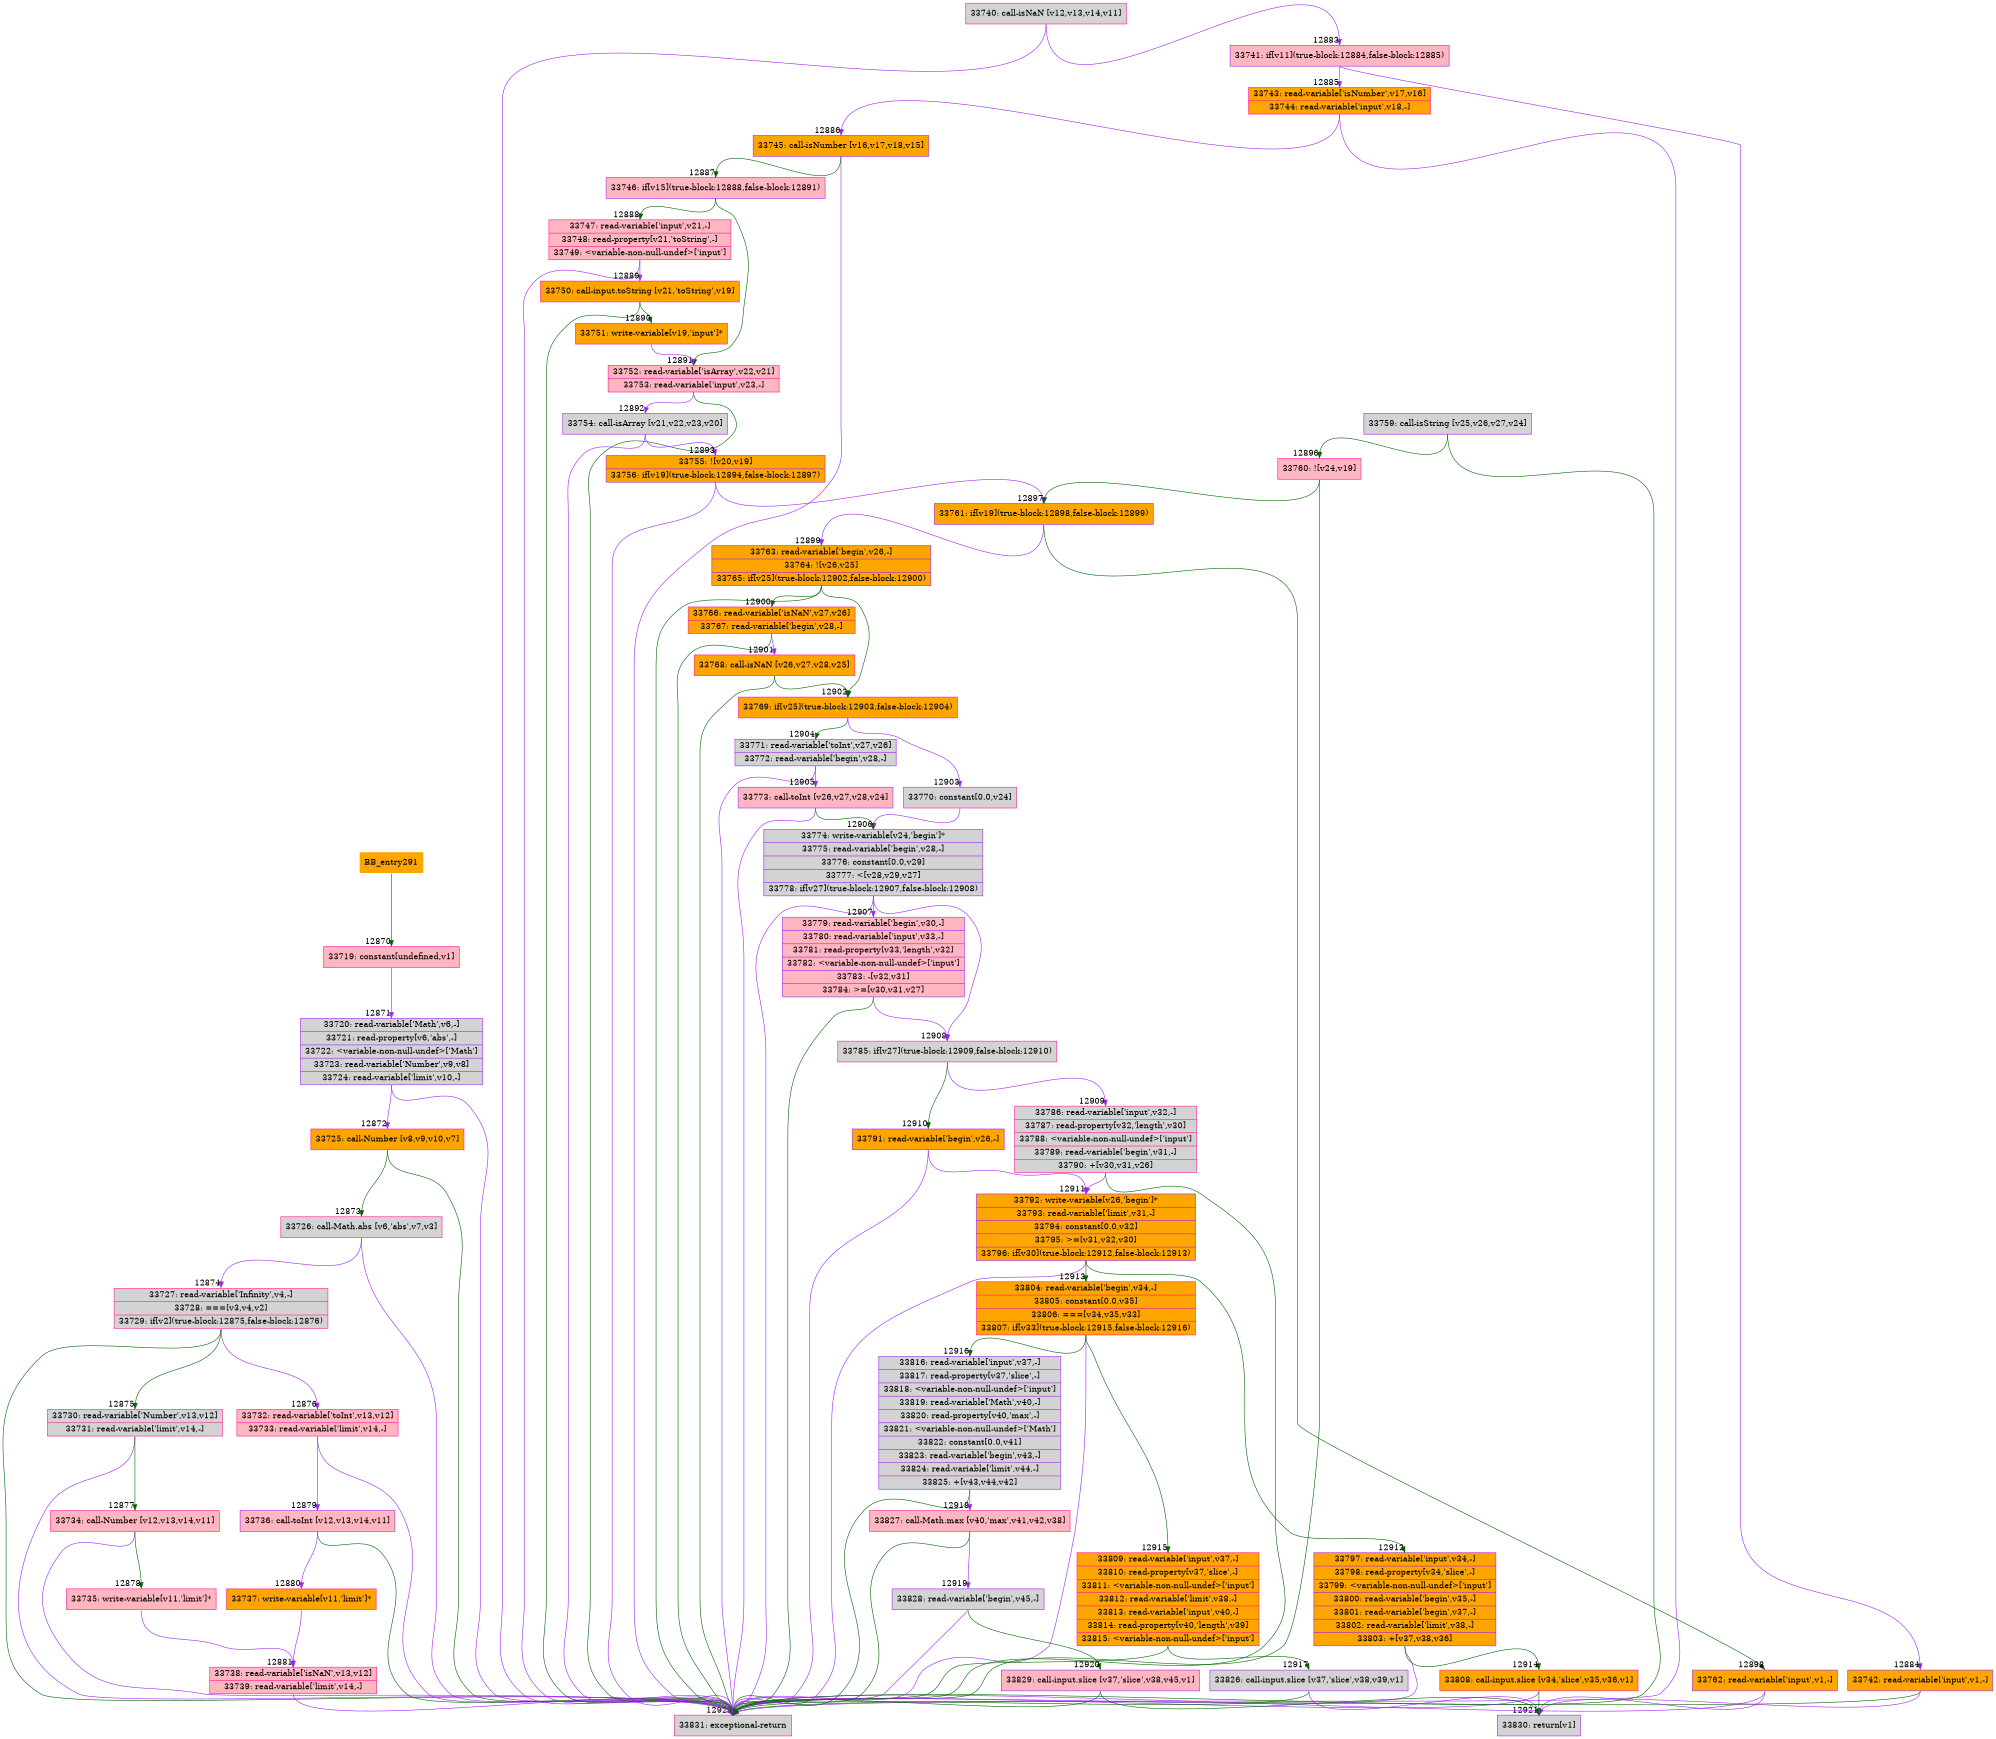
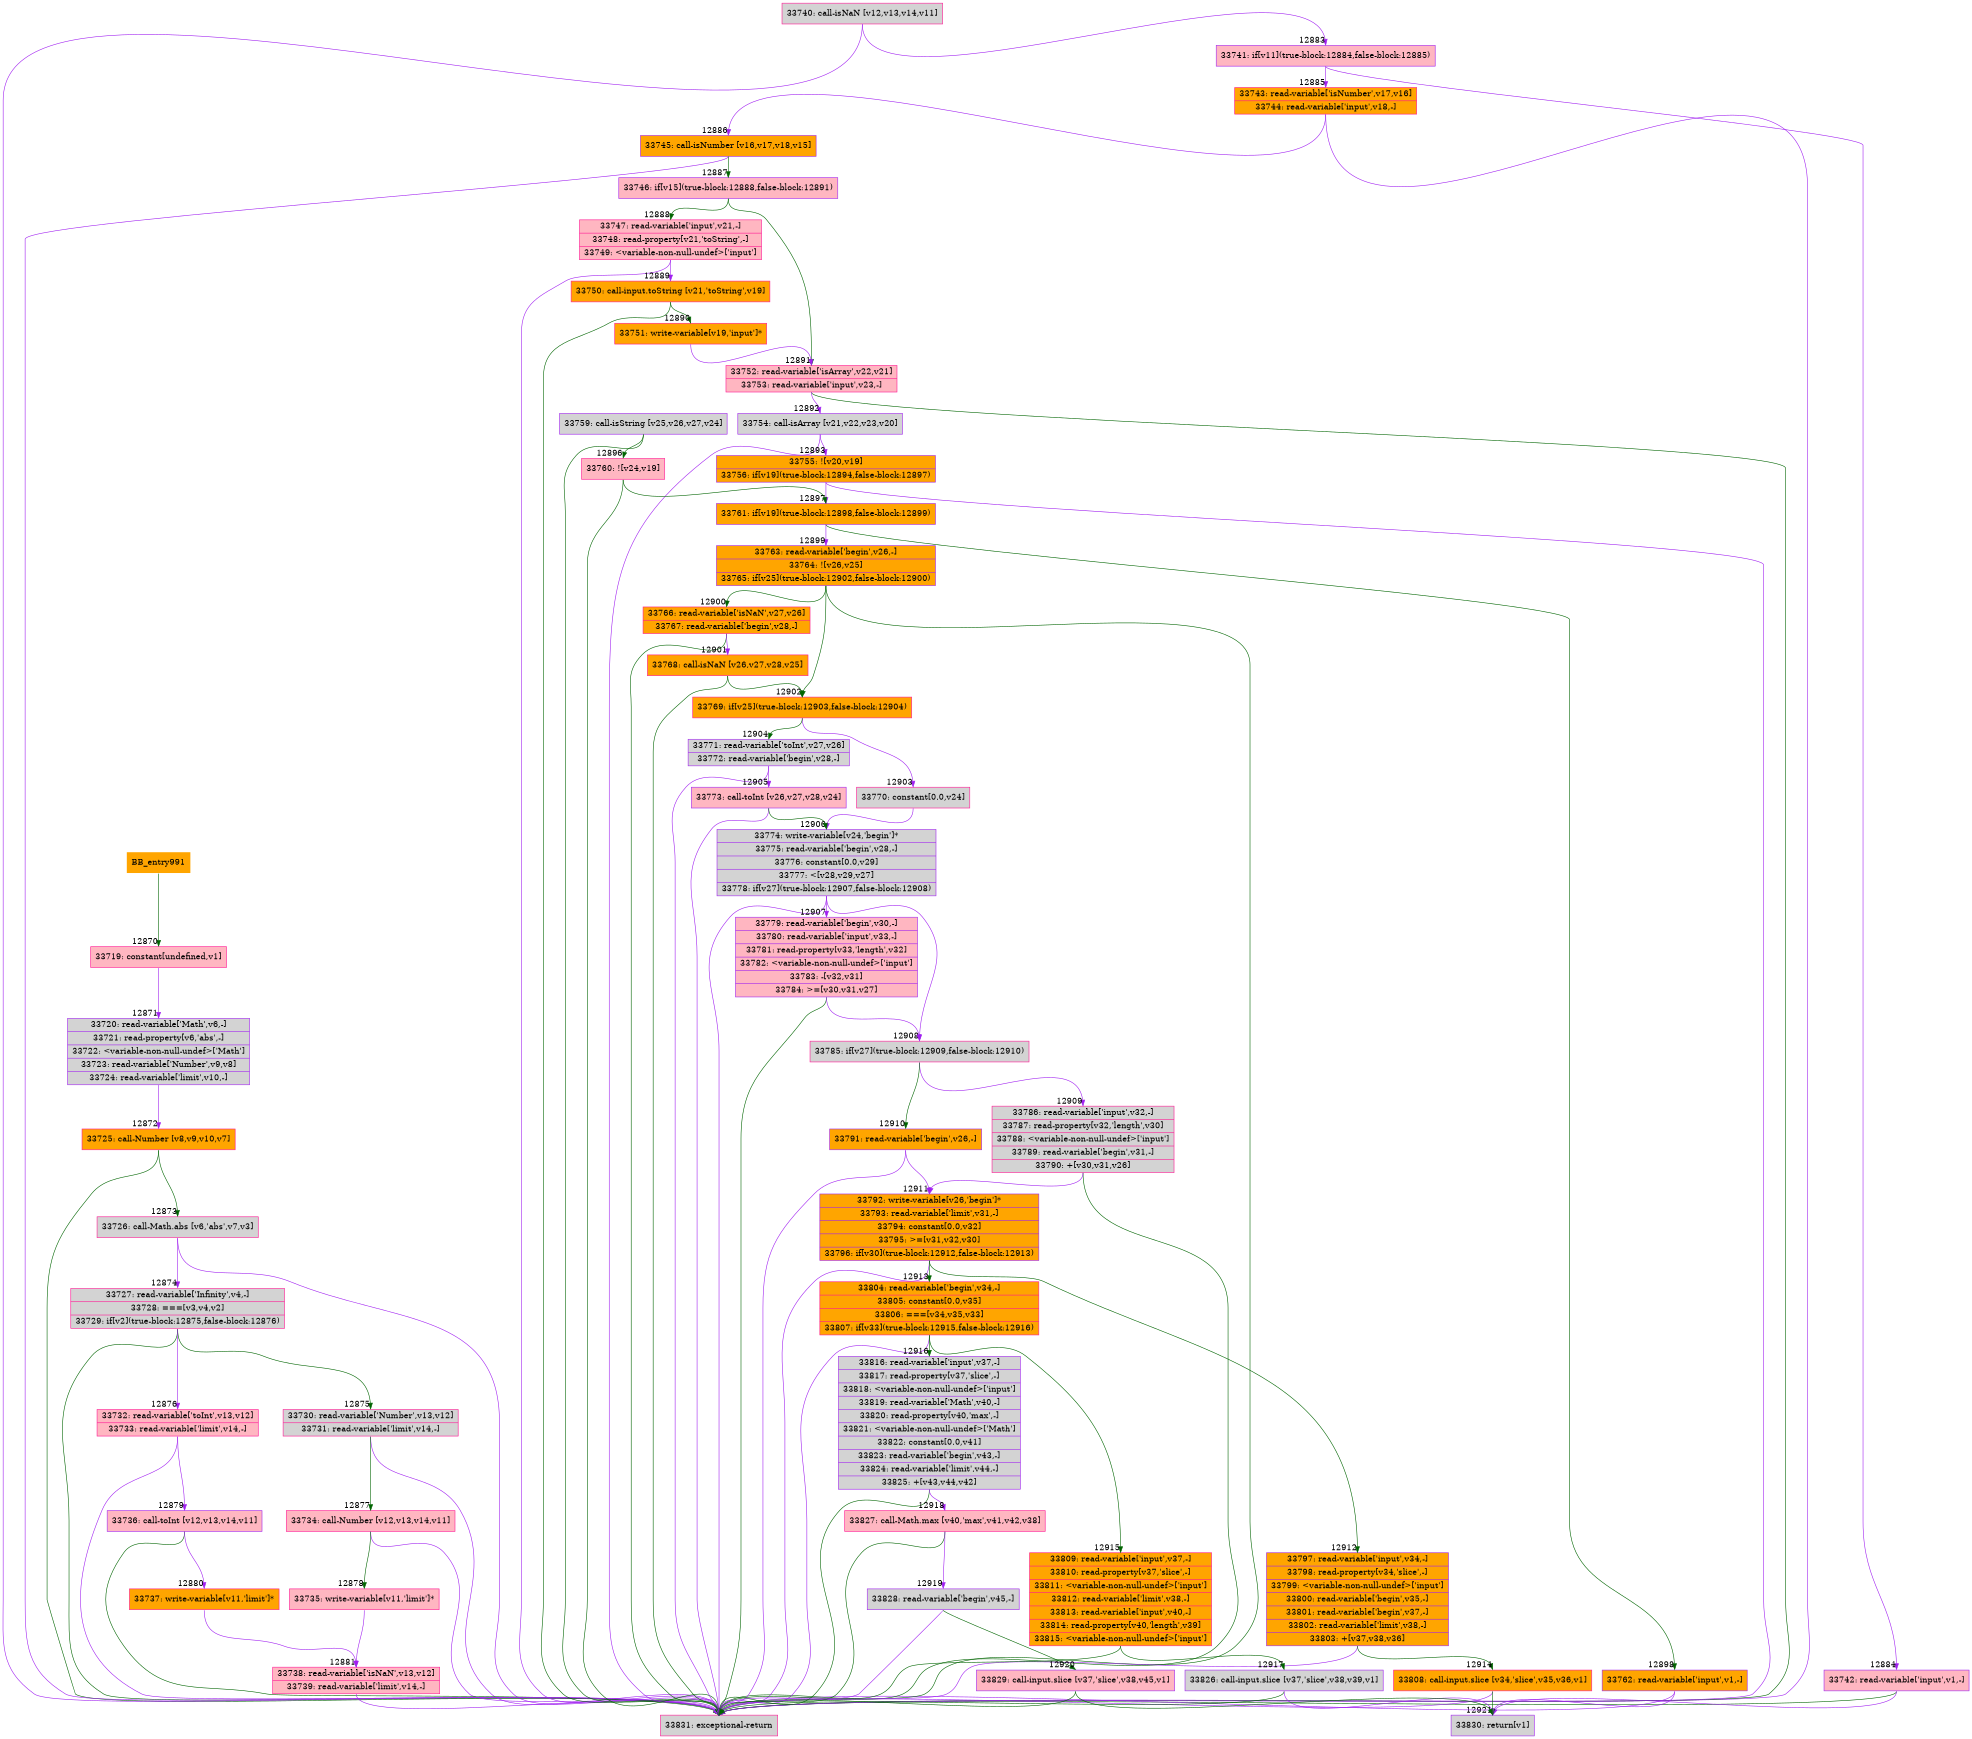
(391, 863) -> (159, 863)
(480, 1474) -> none
(1920, 1680) -> (1897, 1680)
